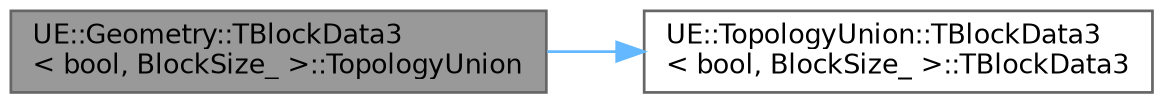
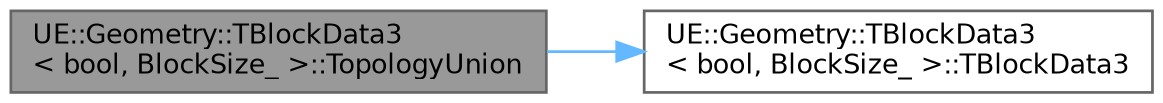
(898, 52) -> (898, 52)
